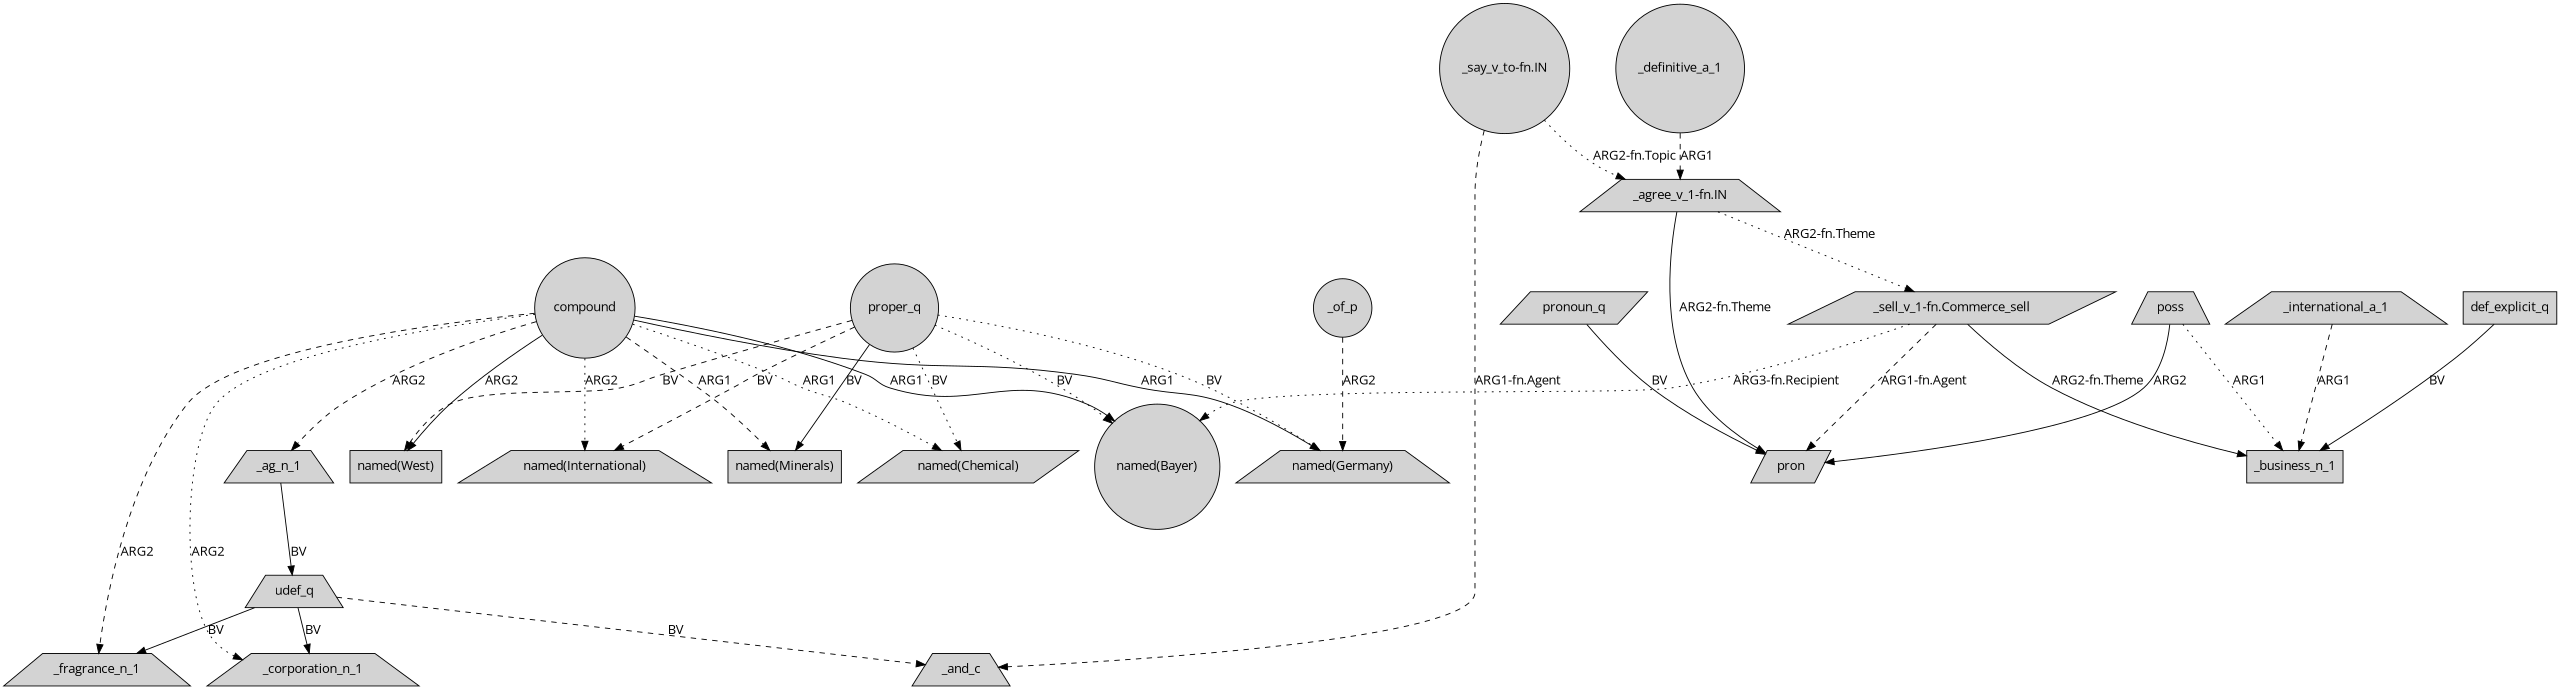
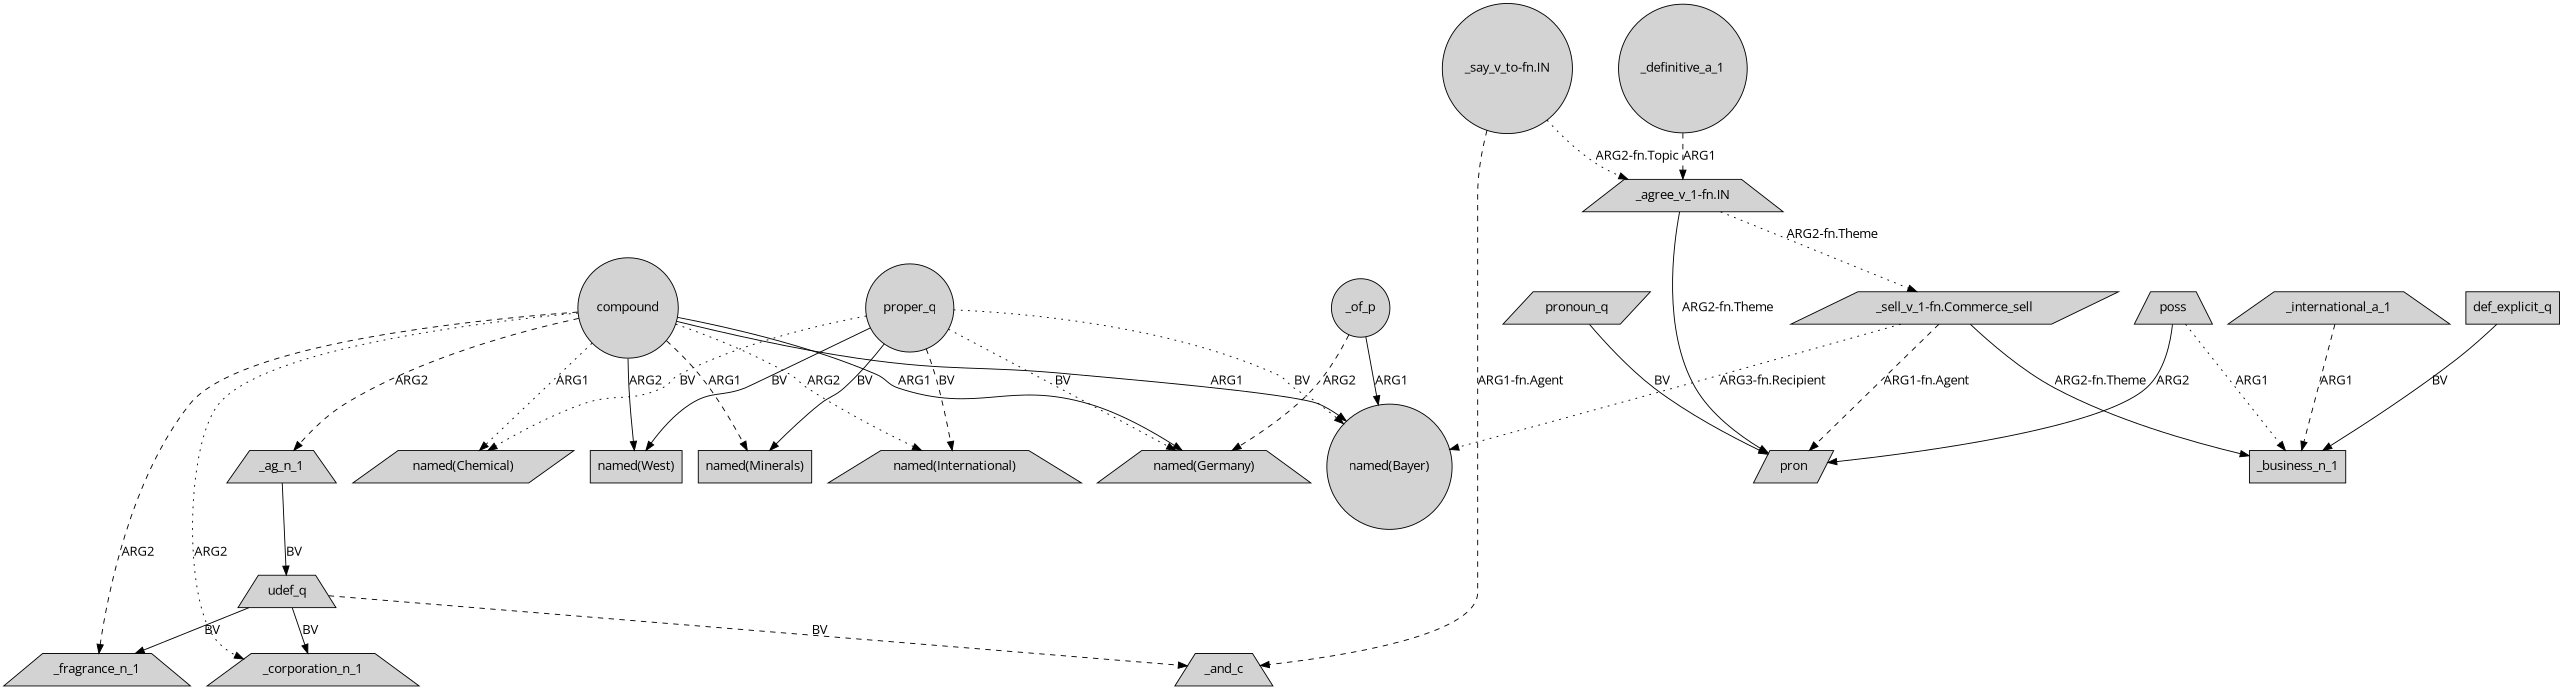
none -> (1371, 366)
(627, 386) -> (757, 382)
